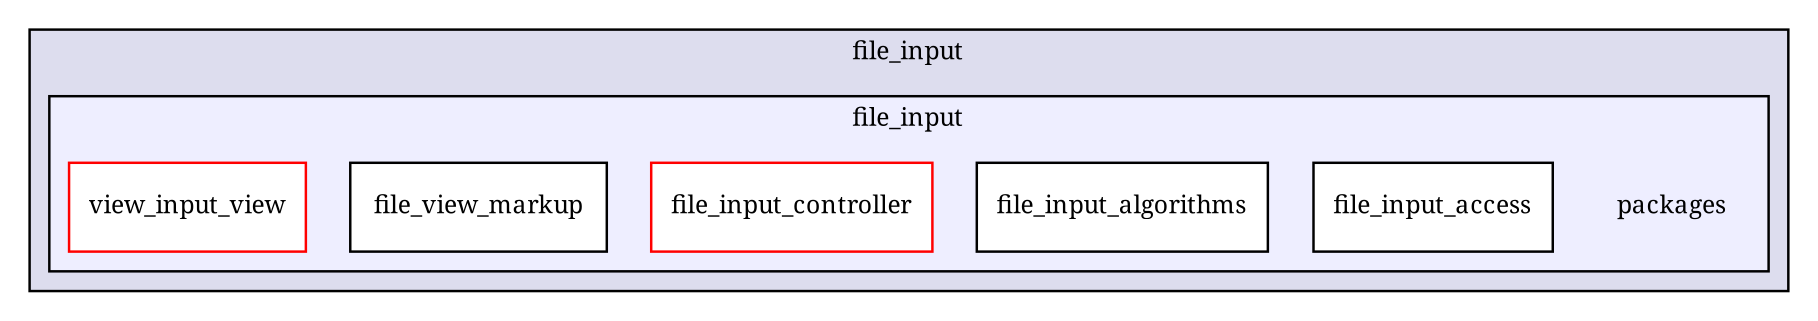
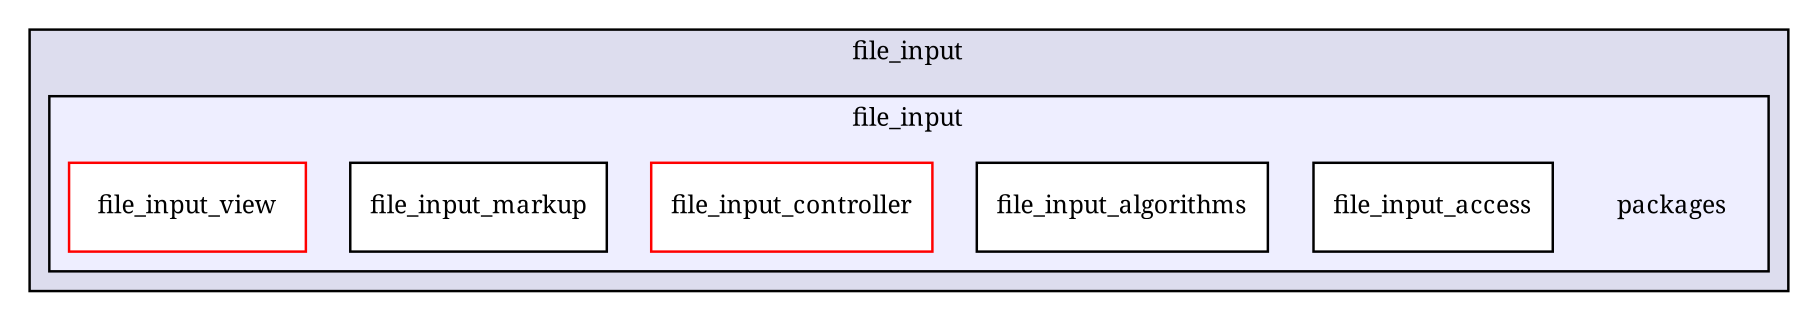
(187, 207) -> (187, 207)
(479, 207) -> (479, 207)
